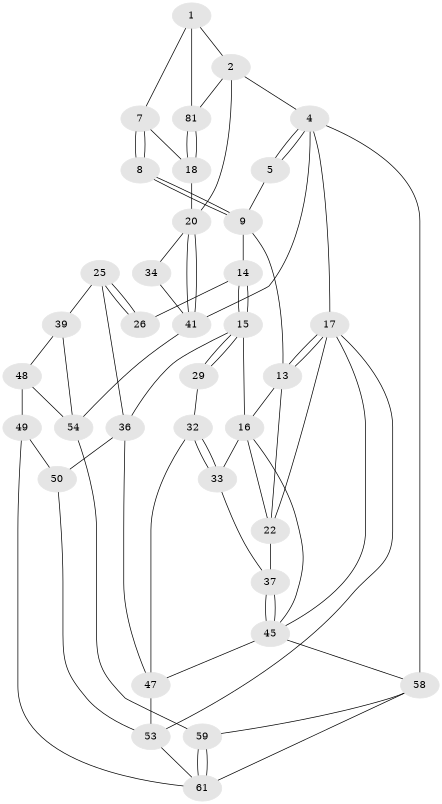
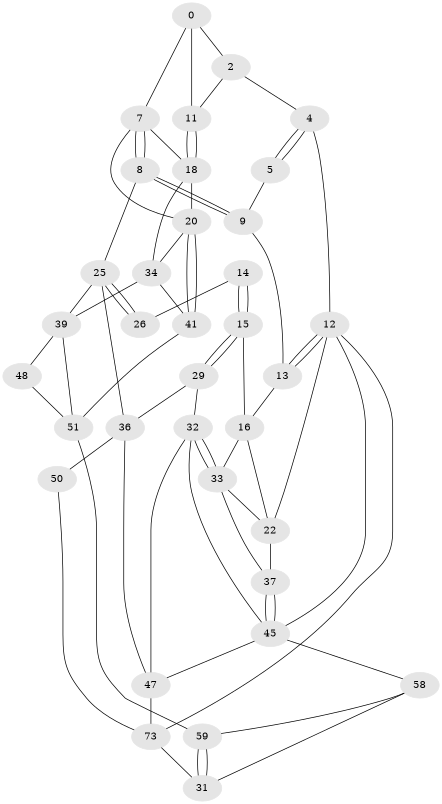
(192, 16) -> (192, 16)
(192, 119) -> (192, 119)
(227, 148) -> (118, 187)
none -> (161, 221)
none -> (120, 222)
(292, 246) -> none
(243, 248) -> none
none -> (100, 302)
(330, 325) -> (330, 325)
(172, 365) -> (162, 402)
(420, 376) -> none
(22, 428) -> none
(74, 428) -> (74, 428)
(276, 453) -> (244, 505)
(299, 528) -> (208, 538)
(151, 737) -> (151, 737)
(202, 788) -> (202, 788)
